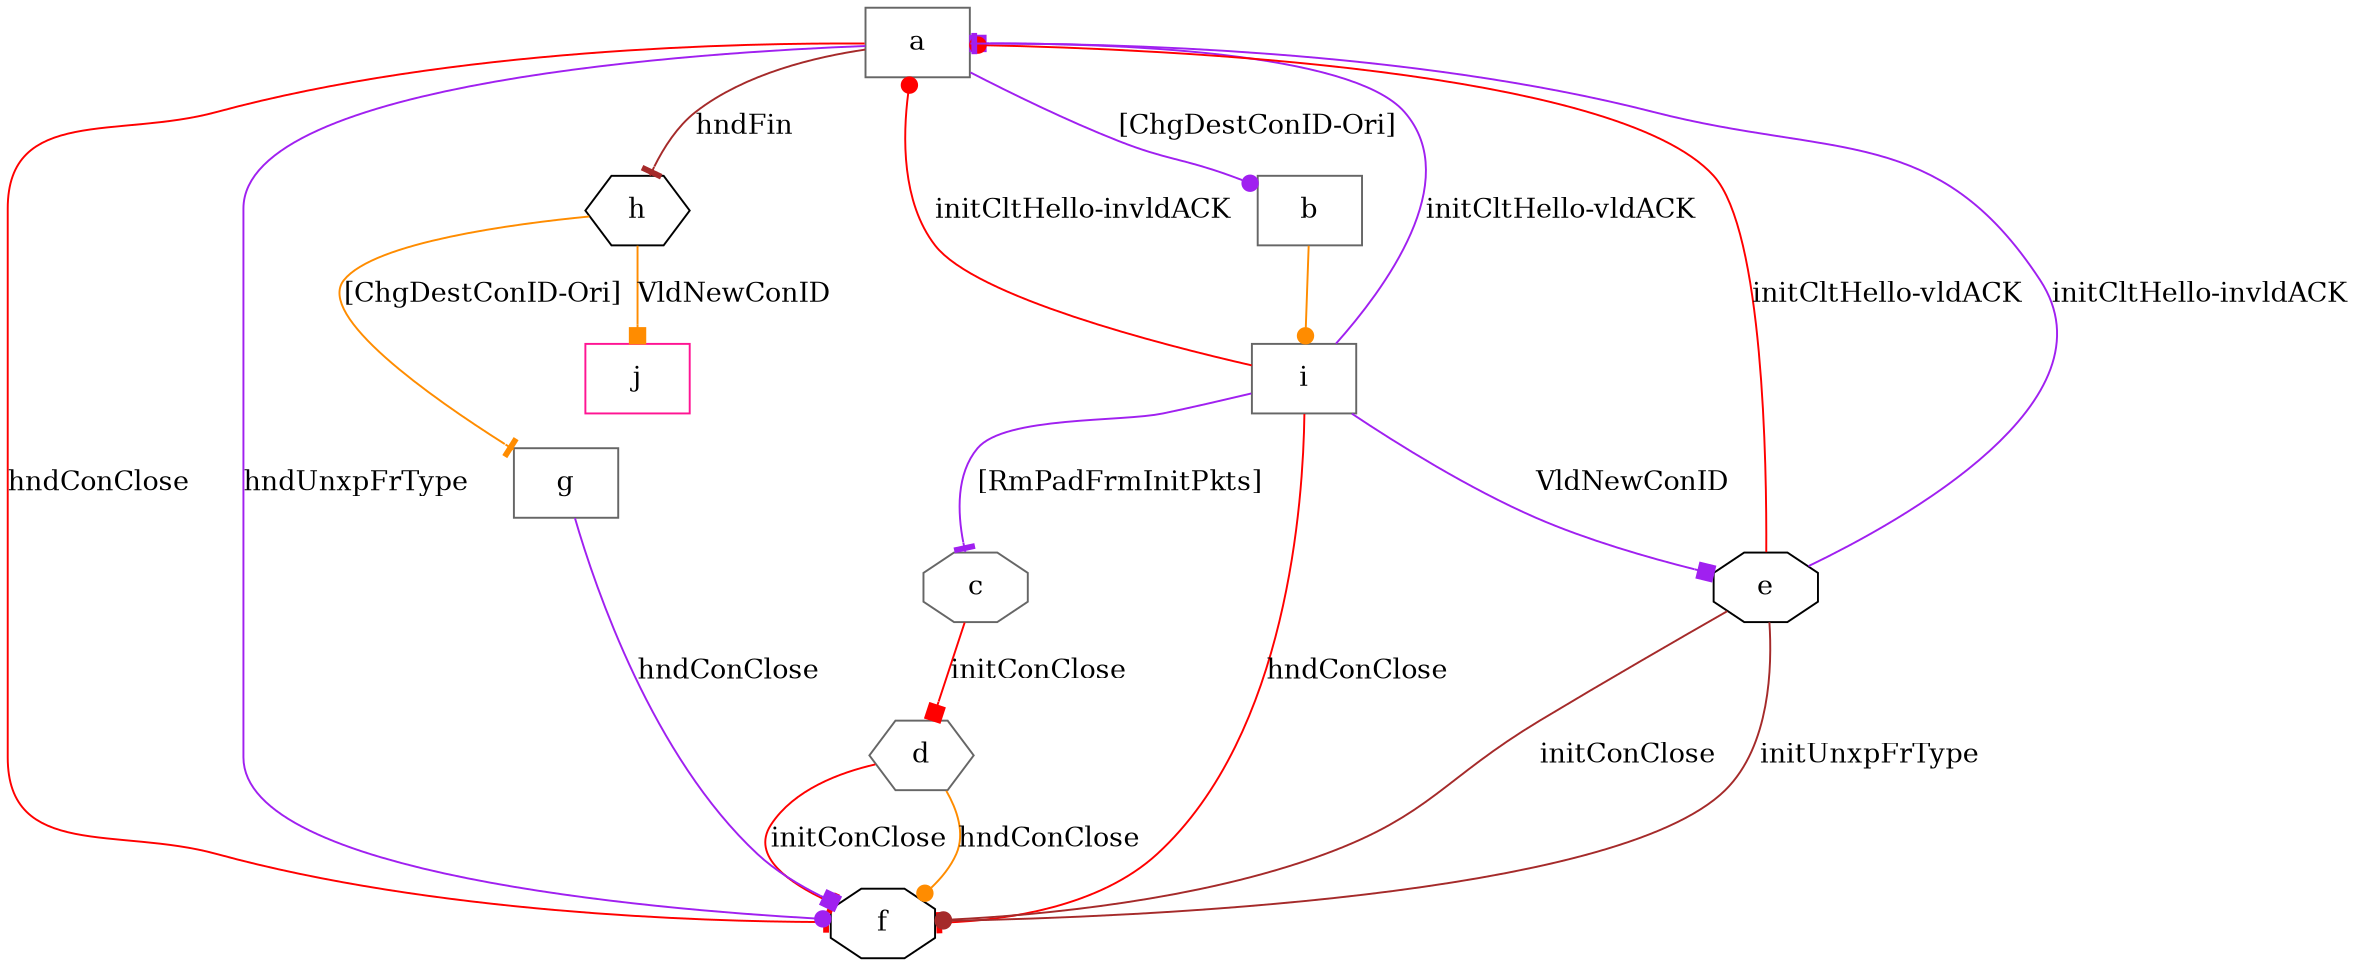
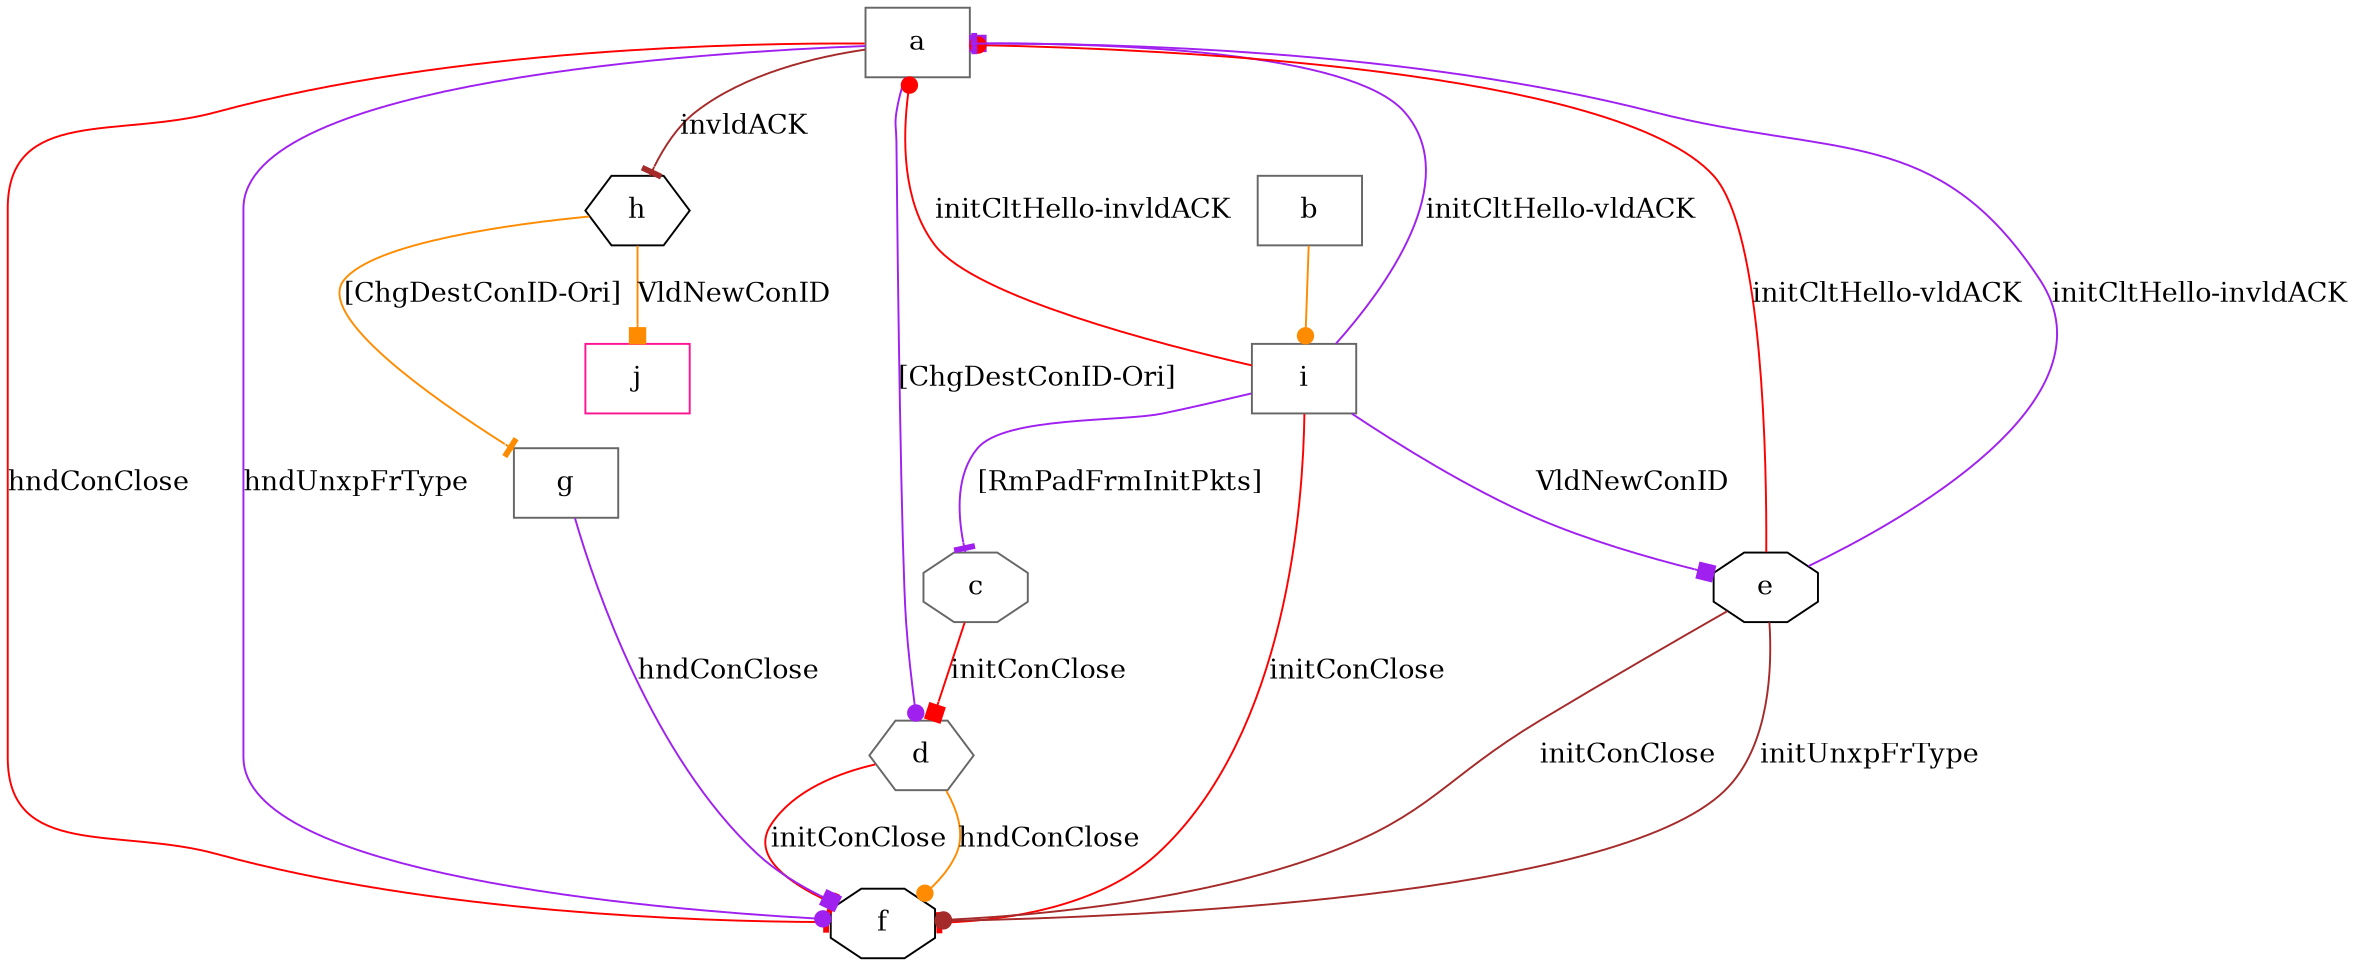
(749, 127) -> (749, 127)
(1103, 135) -> (900, 391)
(1362, 671) -> (1362, 671)
